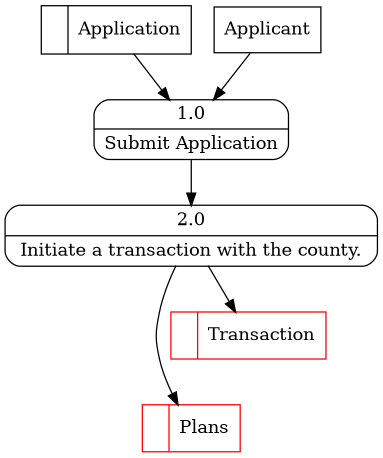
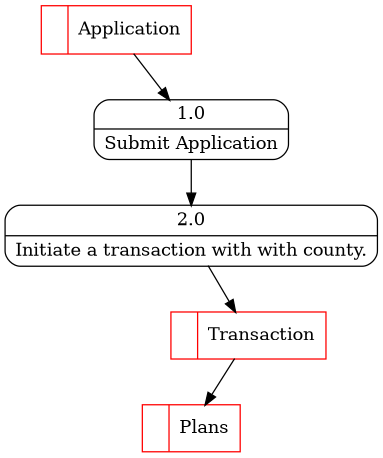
(116, 30) -> (116, 30)
(268, 30) -> none
(191, 250) -> (191, 250)
(157, 329) -> (223, 377)
